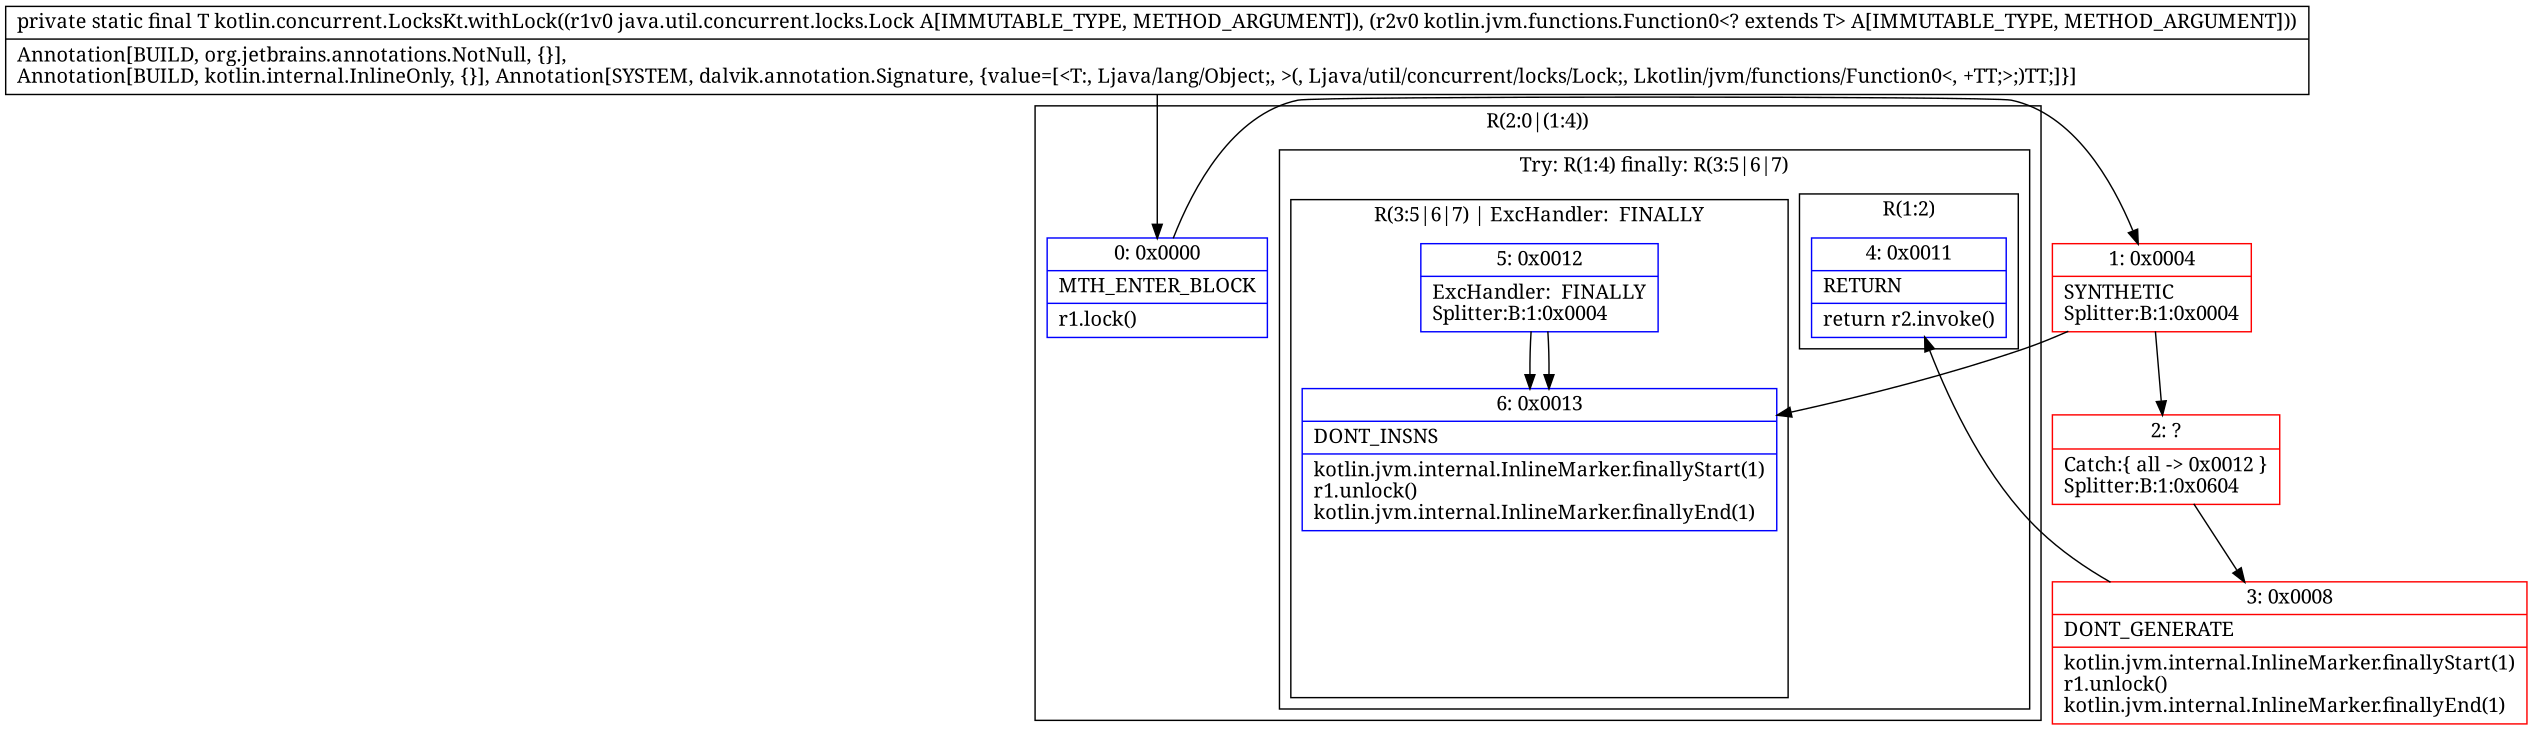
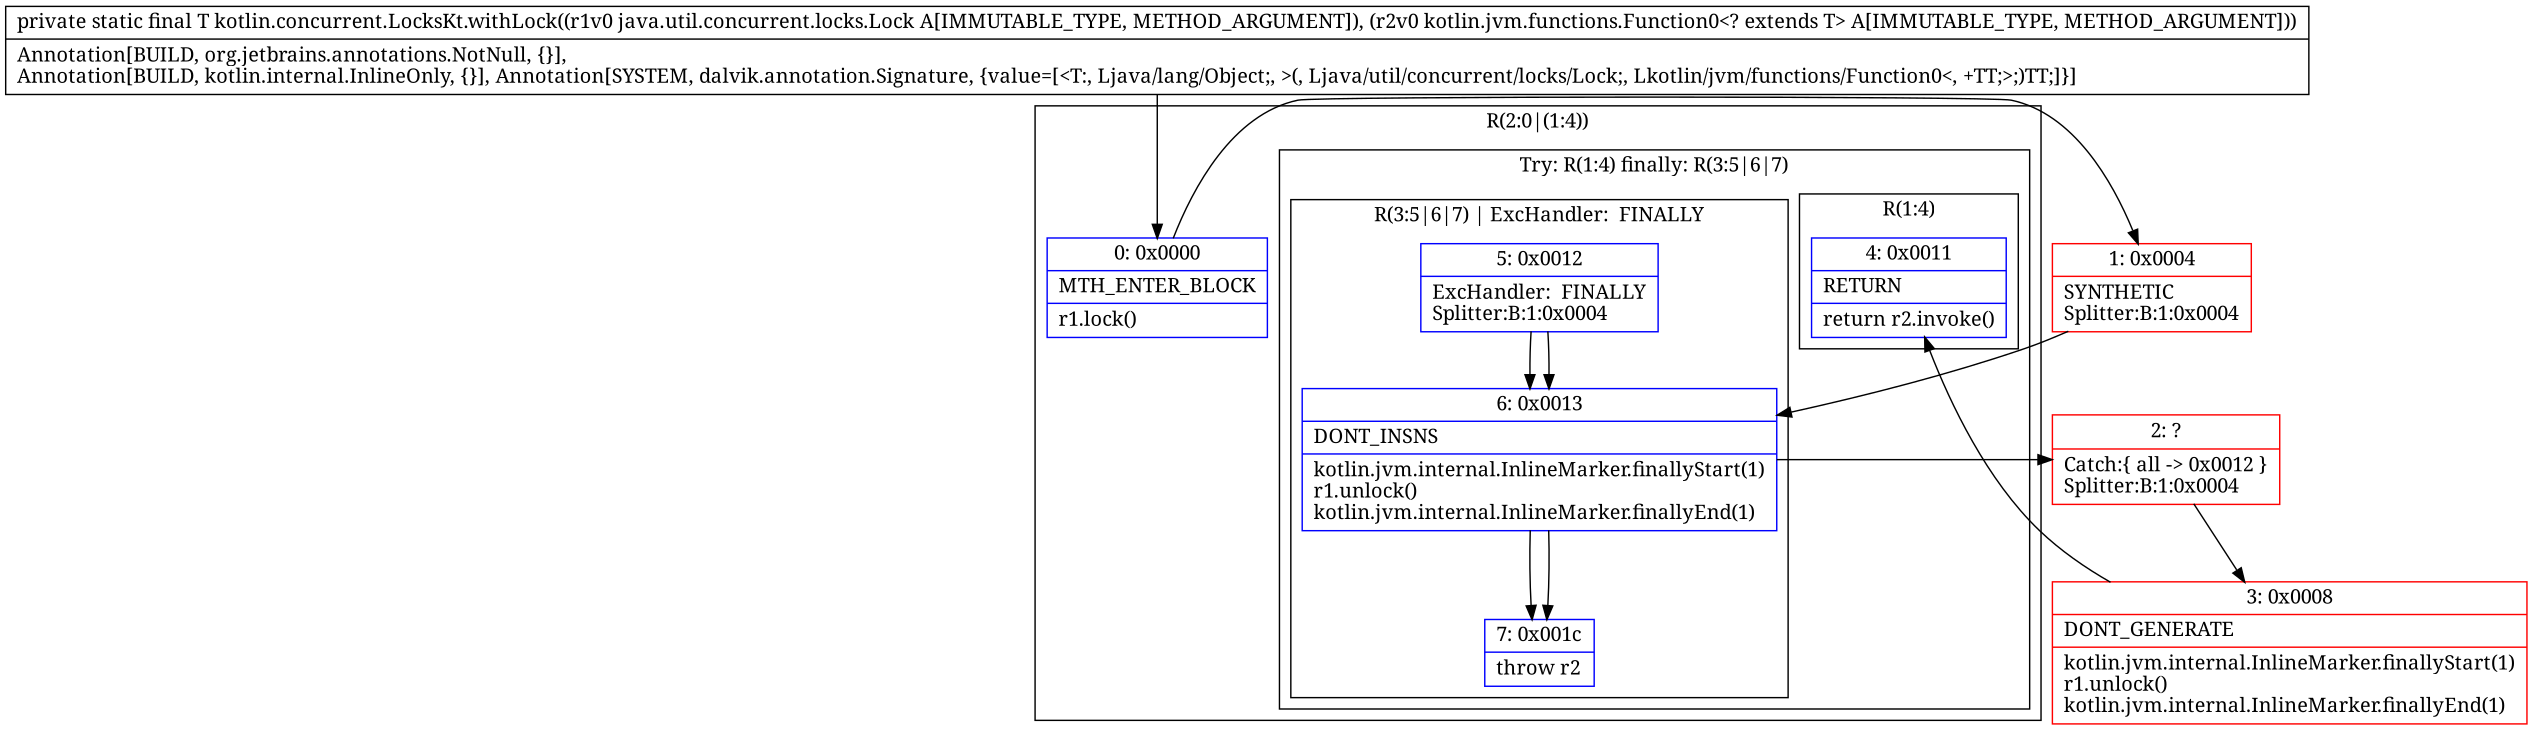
(1909, 210) -> (1909, 210)
(2158, 366) -> (1907, 460)
(2152, 487) -> (2152, 487)
none -> (1539, 653)
